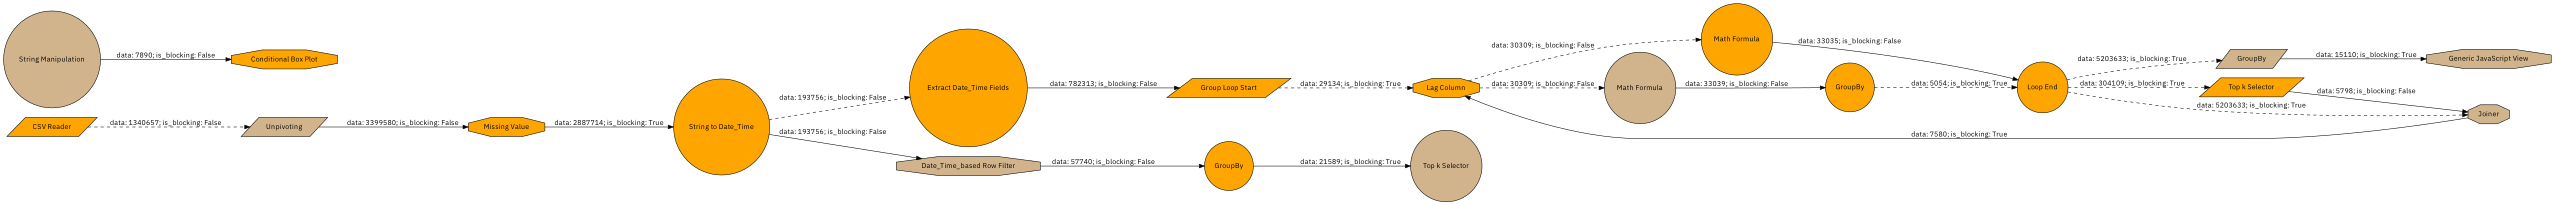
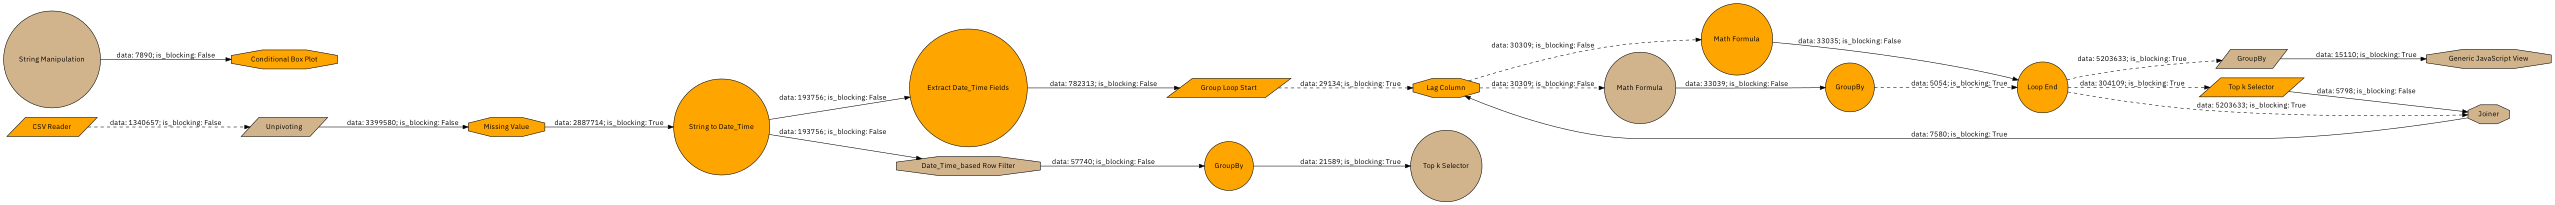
(837, 109) -> (837, 109)
